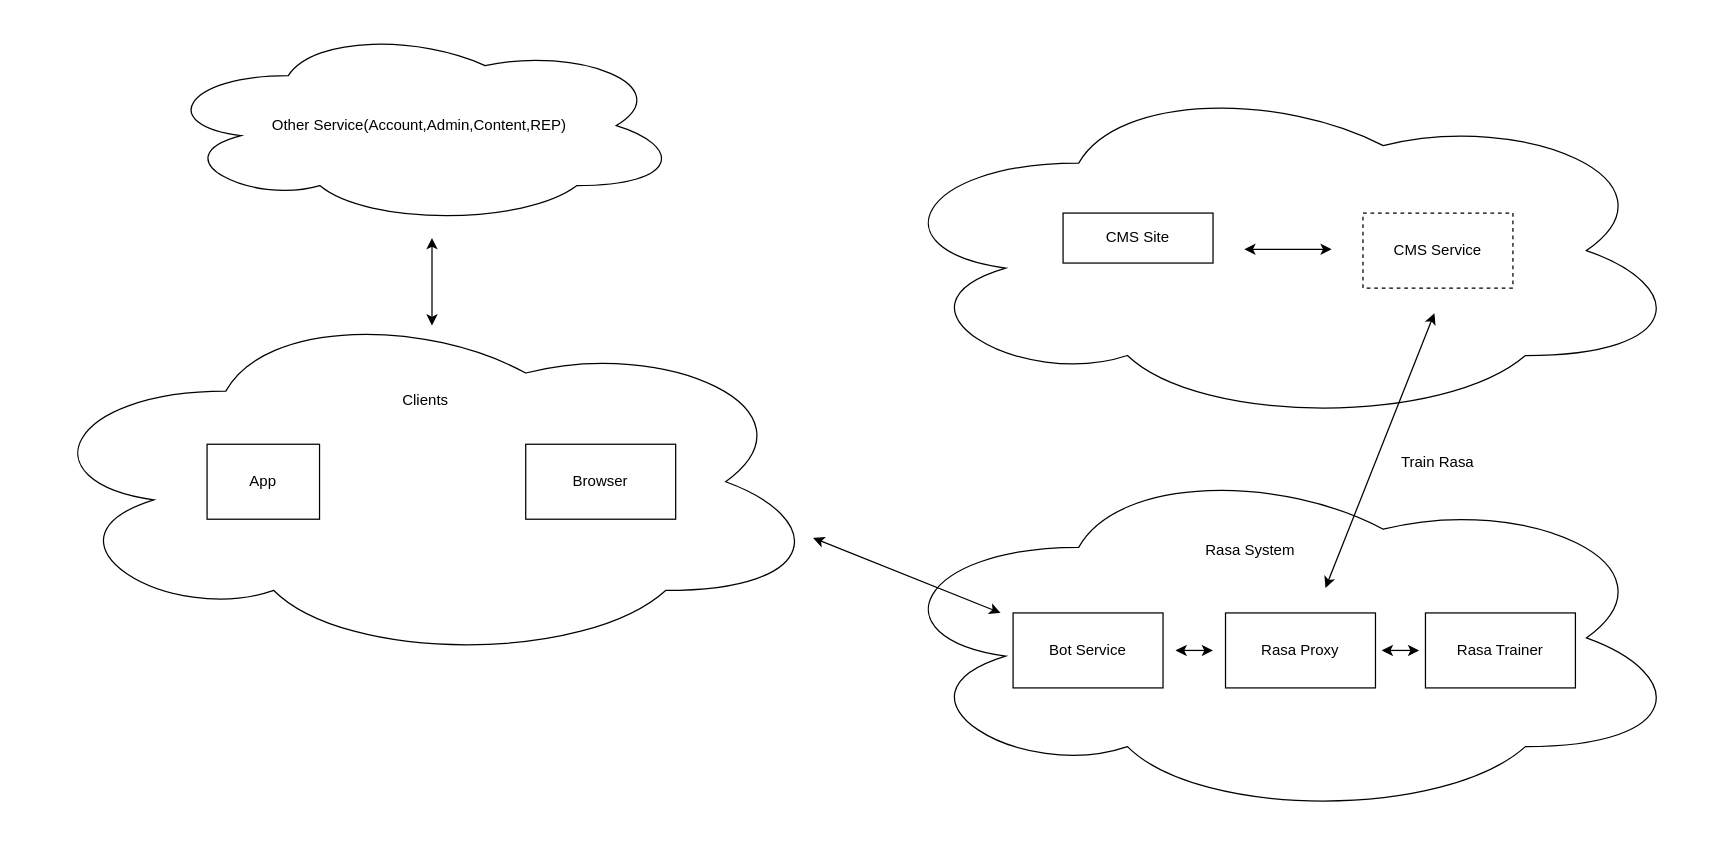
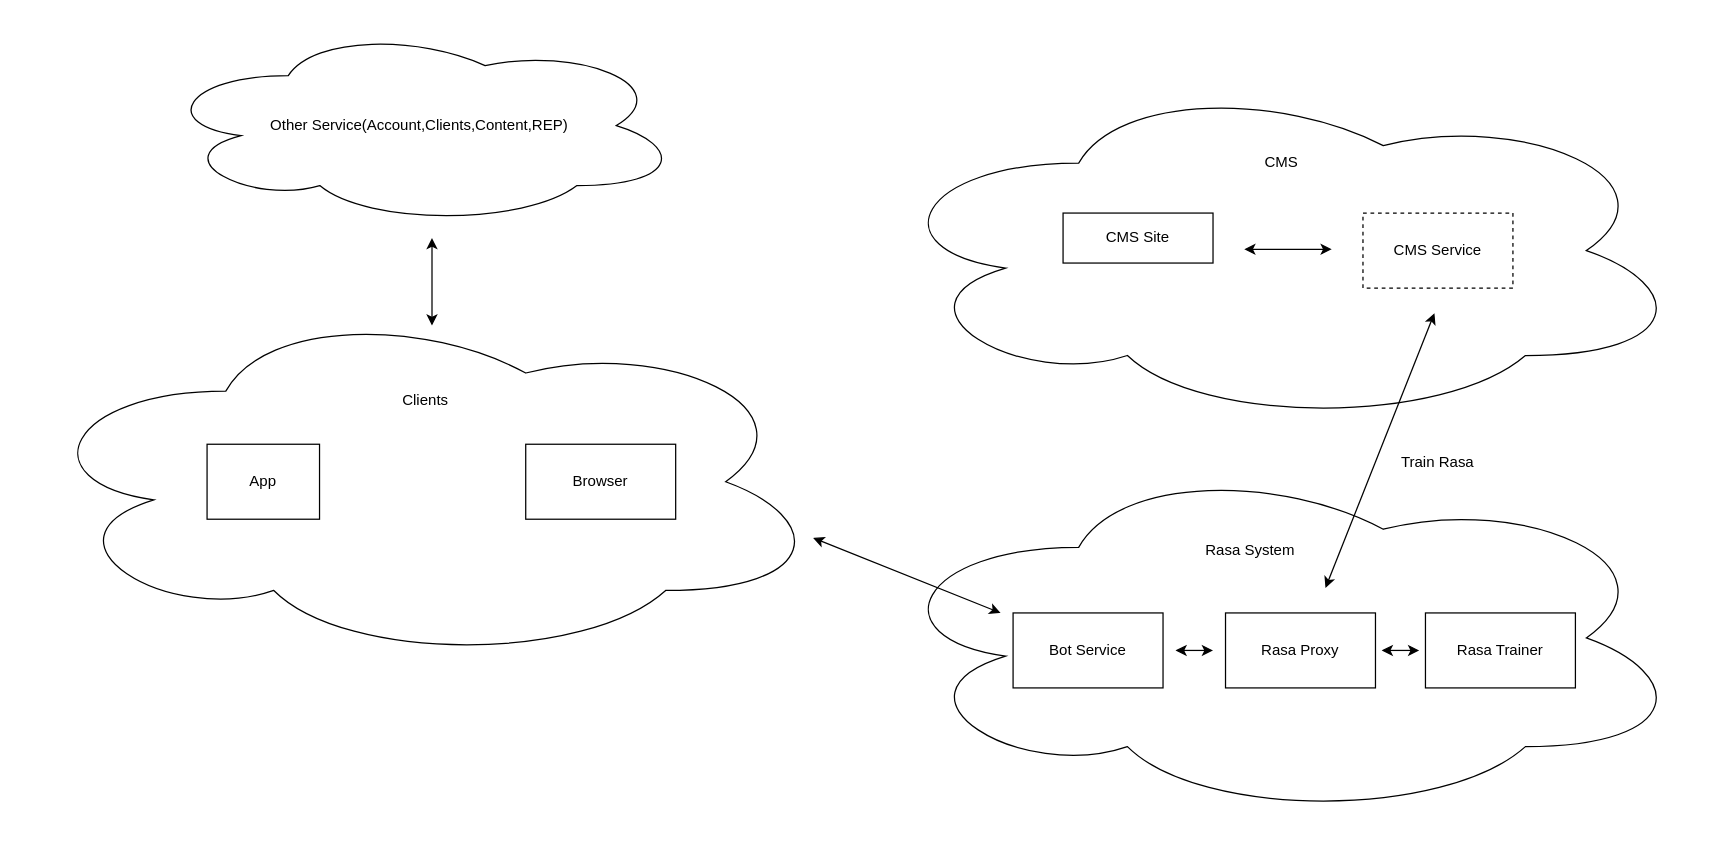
(419, 126) -> (419, 126)
none -> (1282, 163)
